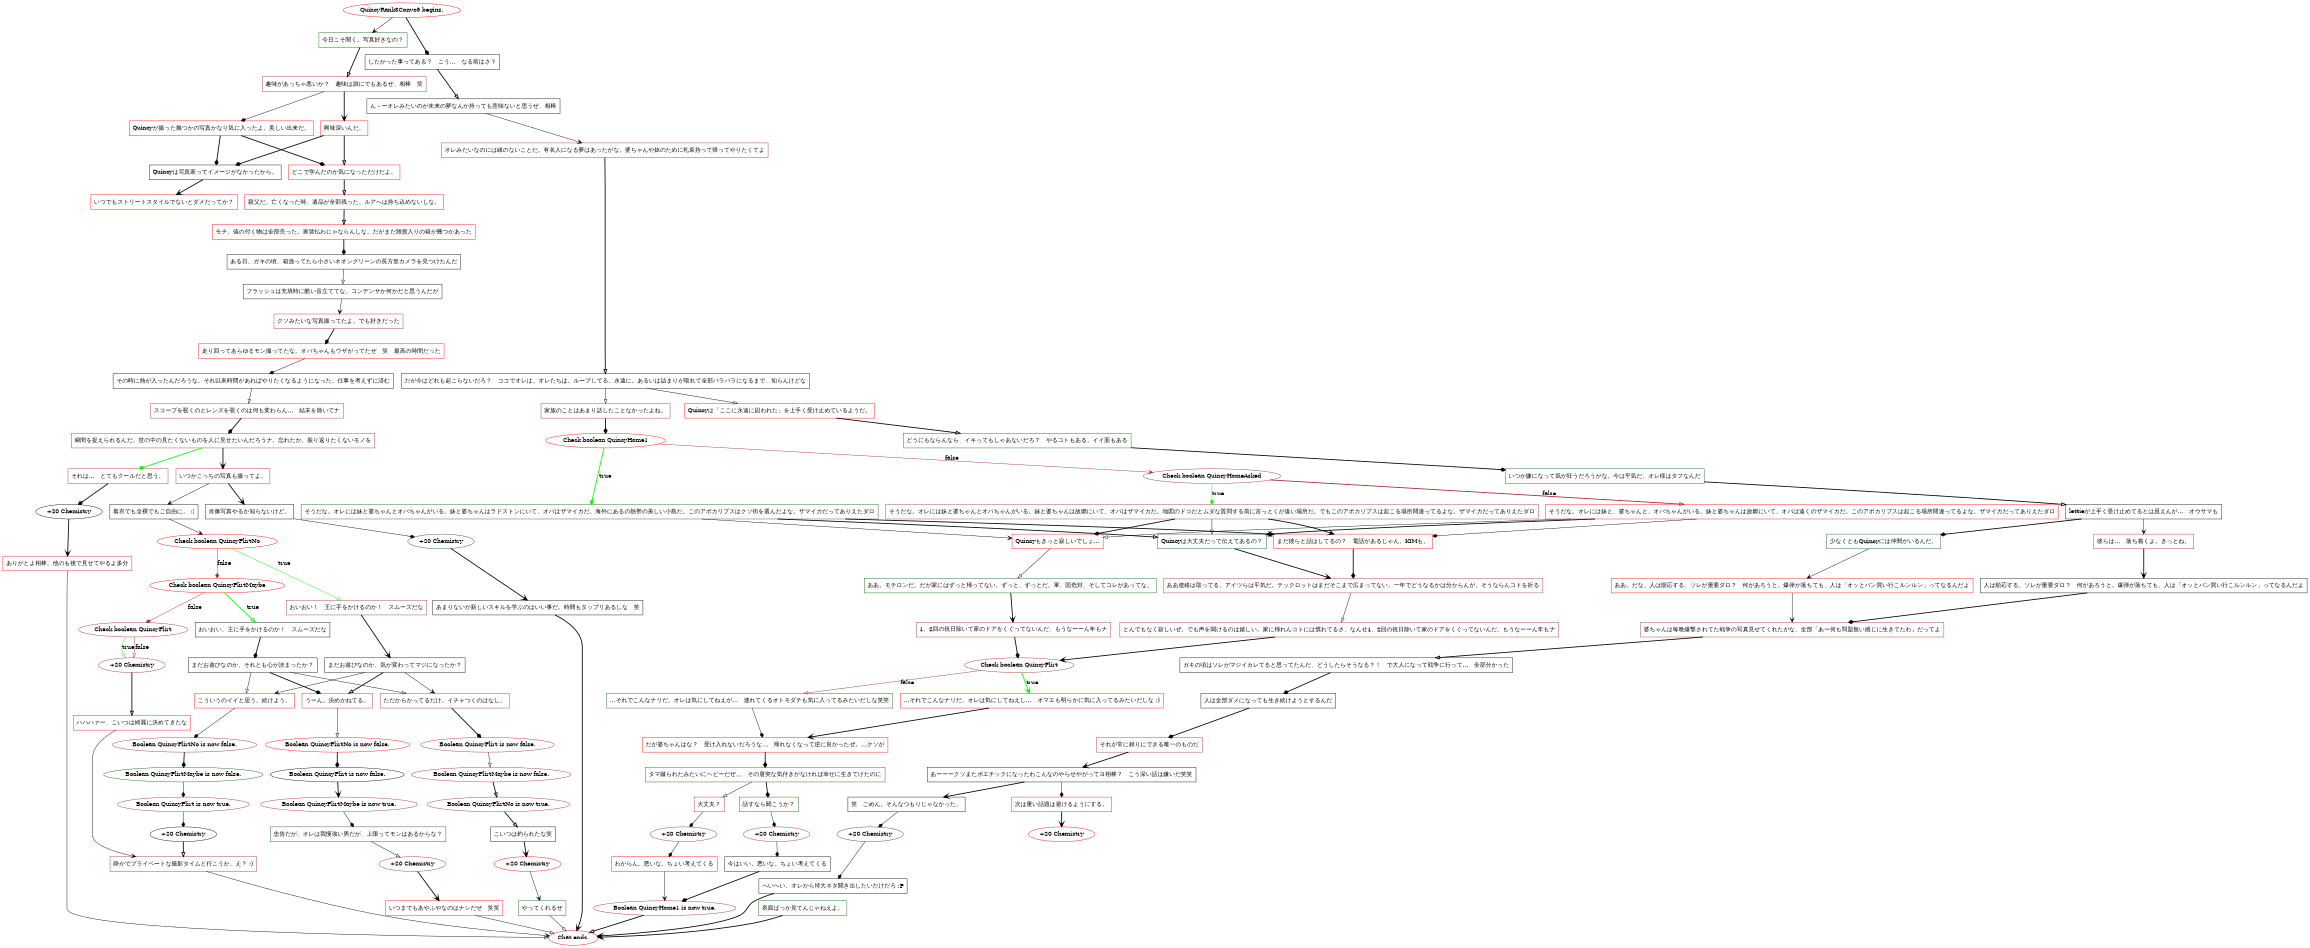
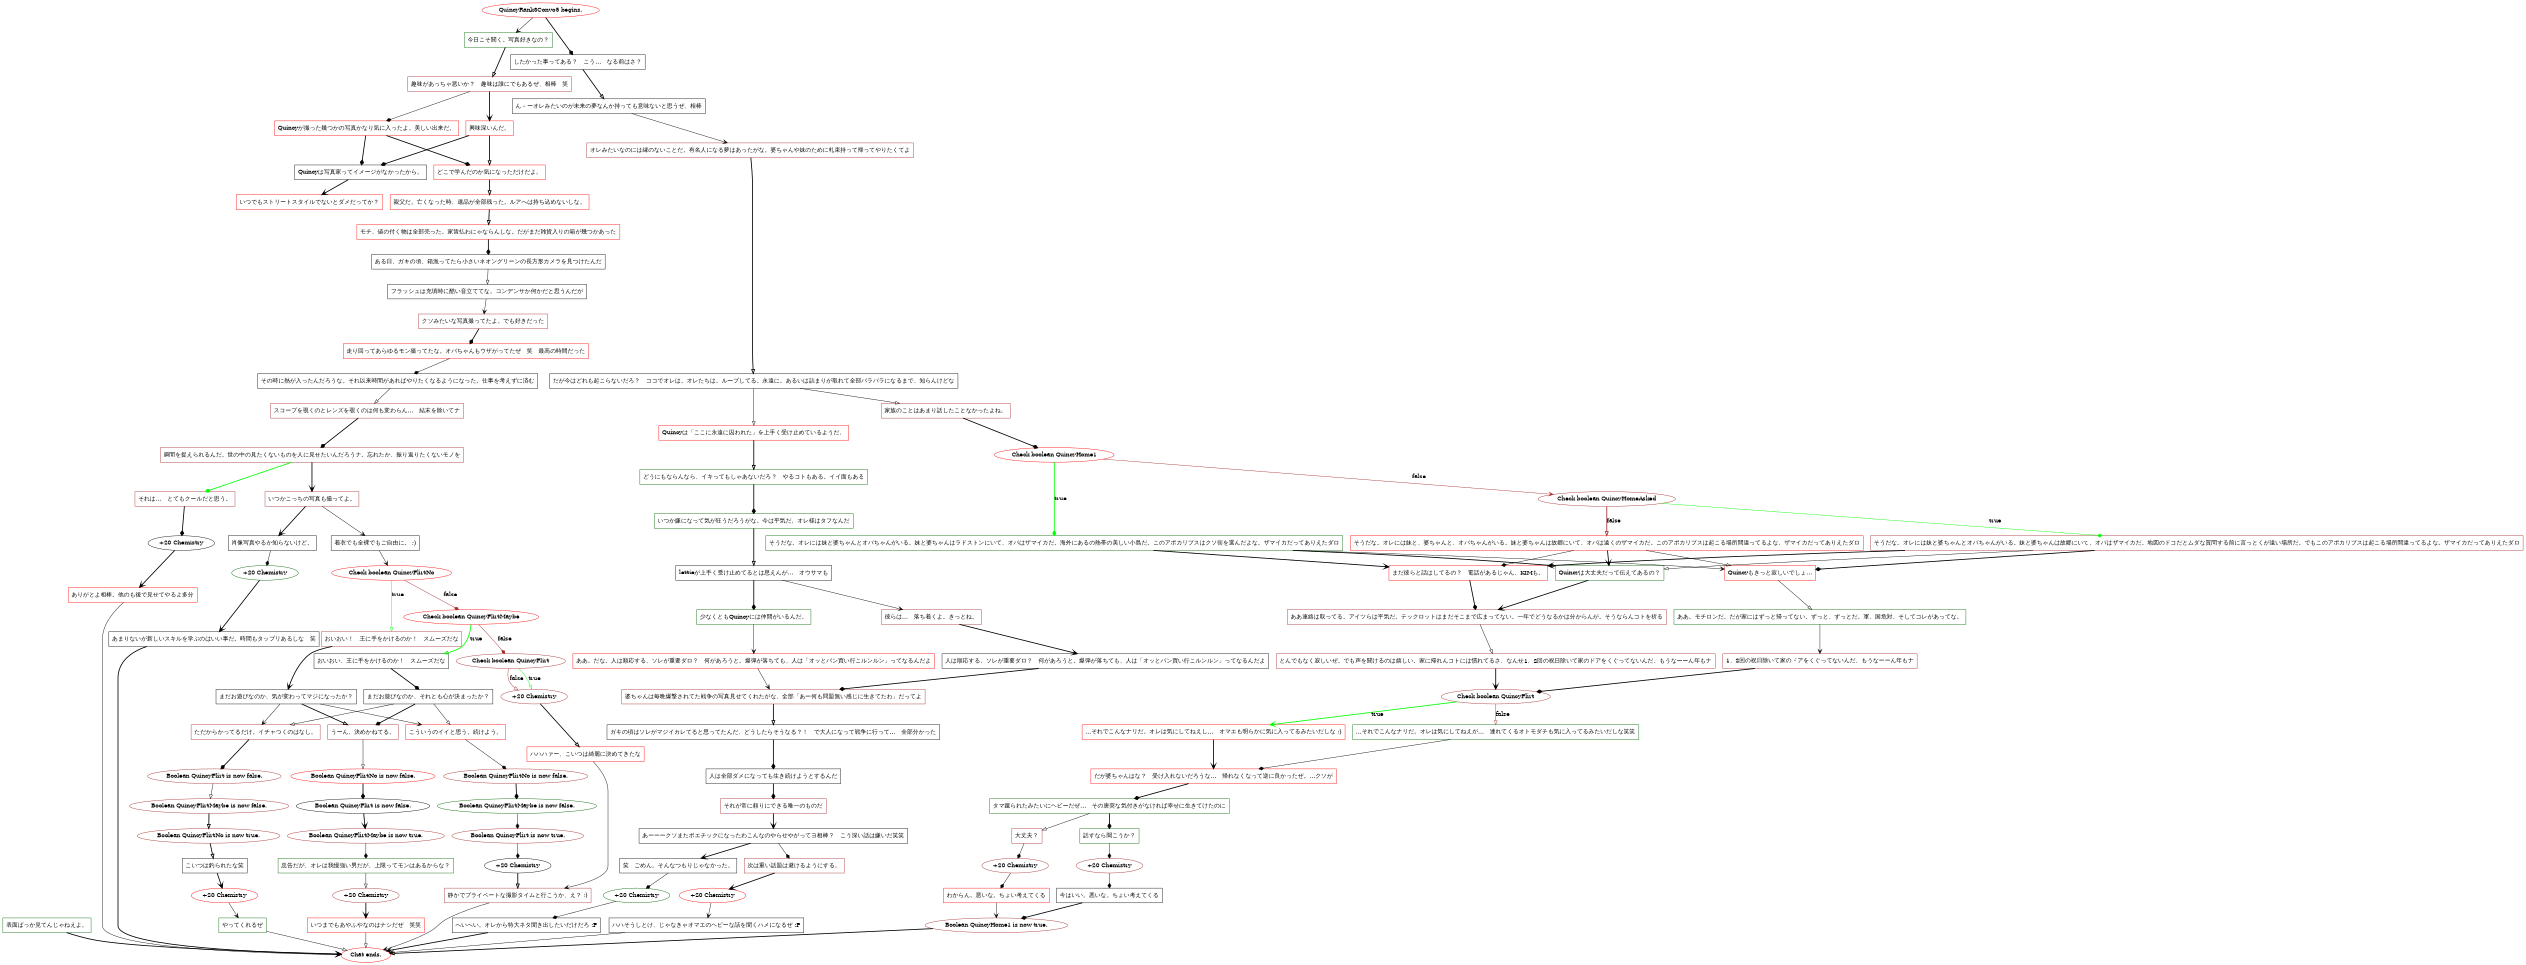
(1012, 605) -> (1820, 637)
none -> (706, 925)
